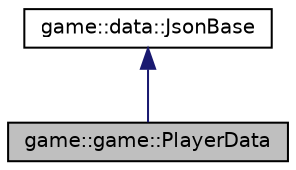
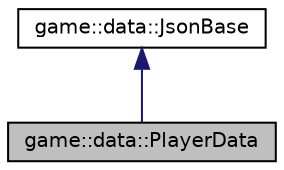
(148, 142) -> (142, 142)
